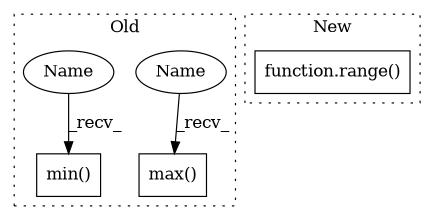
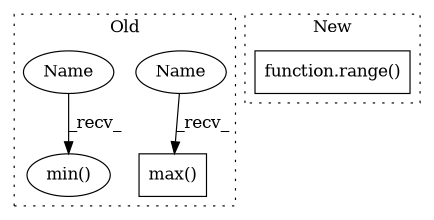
(69, 175) -> (69, 175)
